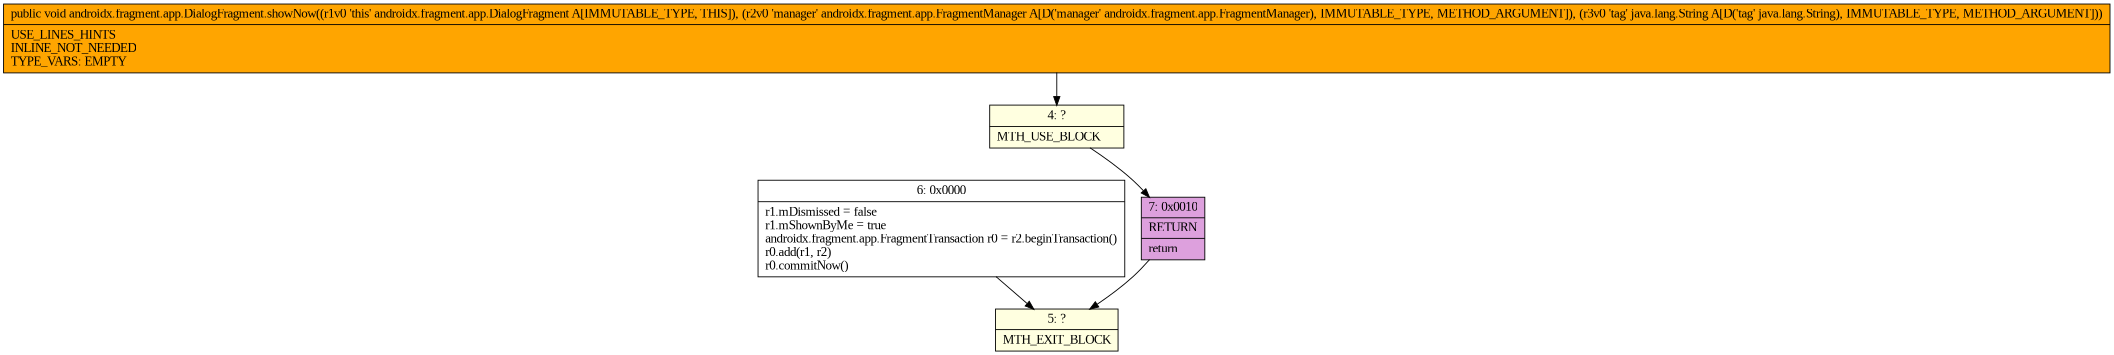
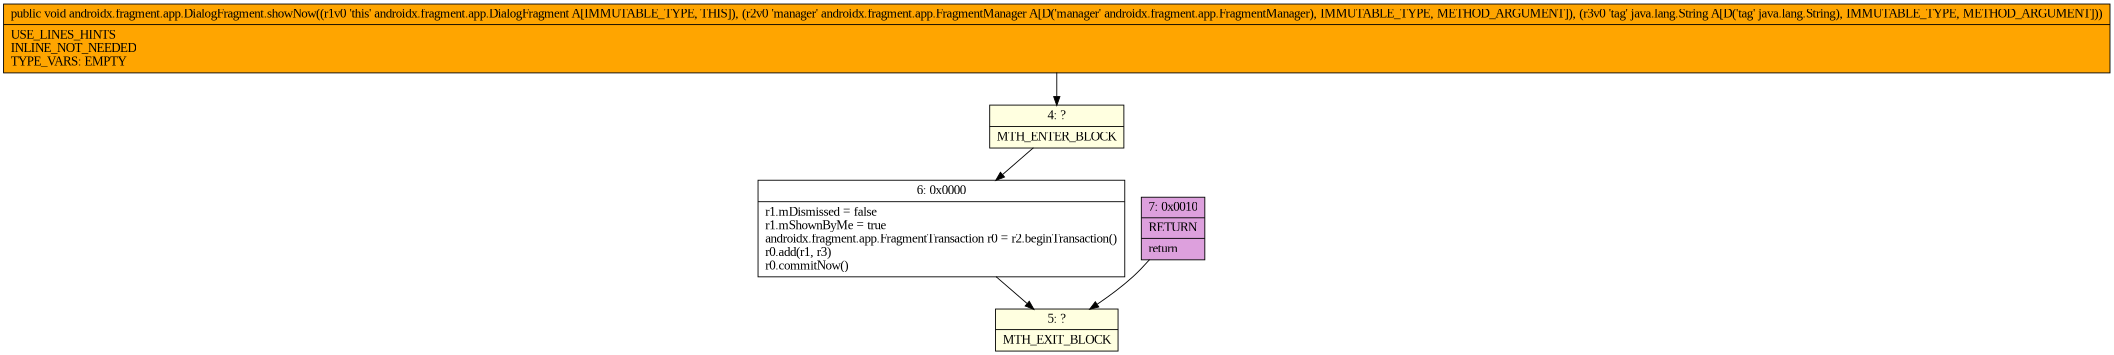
(1049, 137) -> (1057, 137)
(1118, 168) -> (1018, 161)
(798, 252) -> (798, 252)
